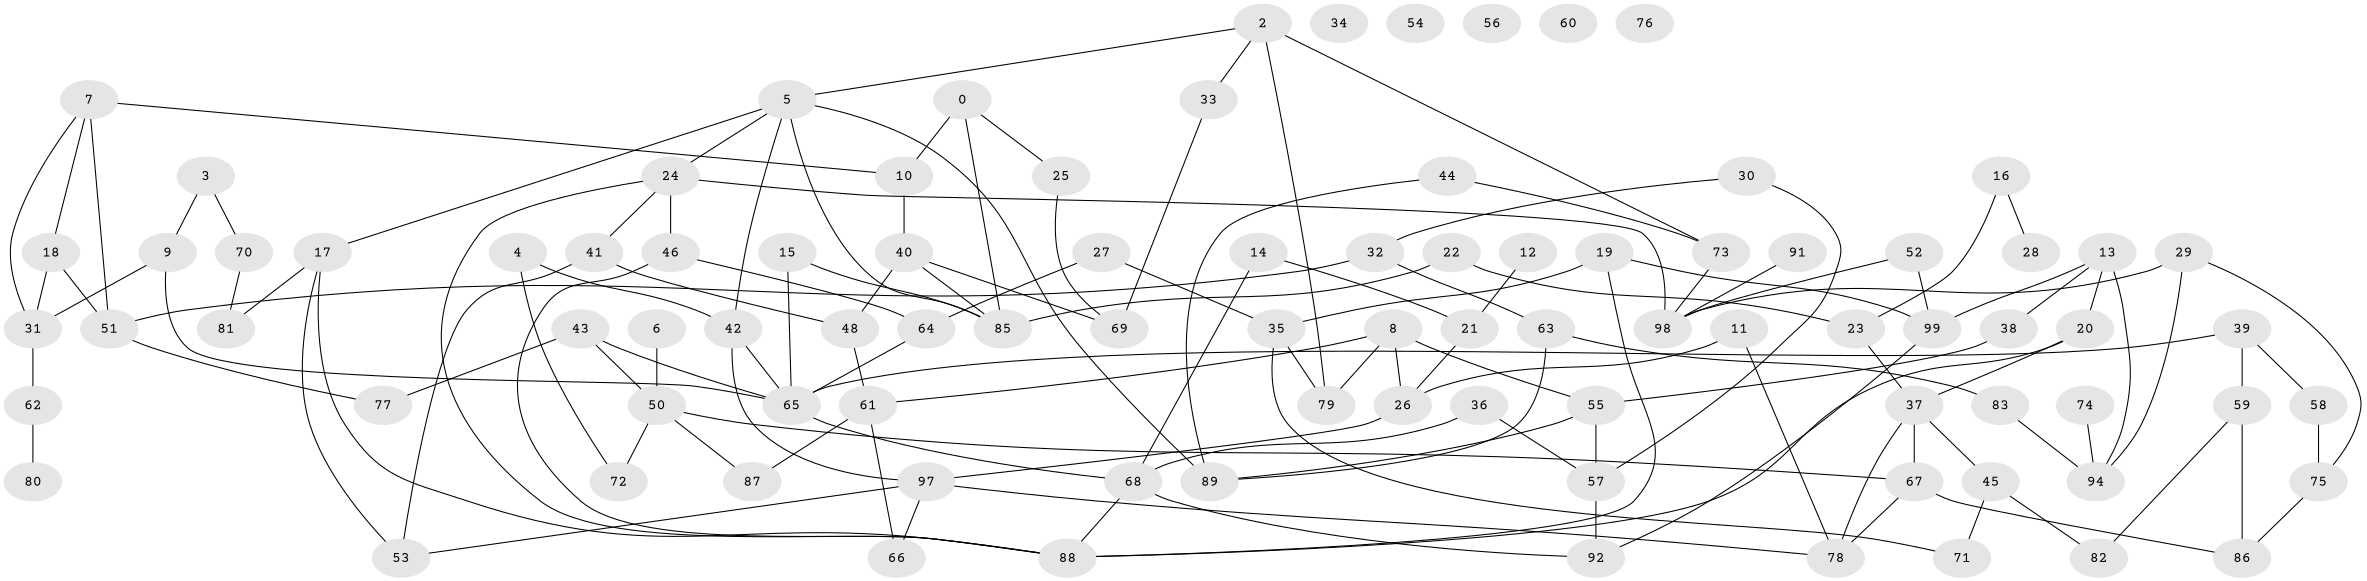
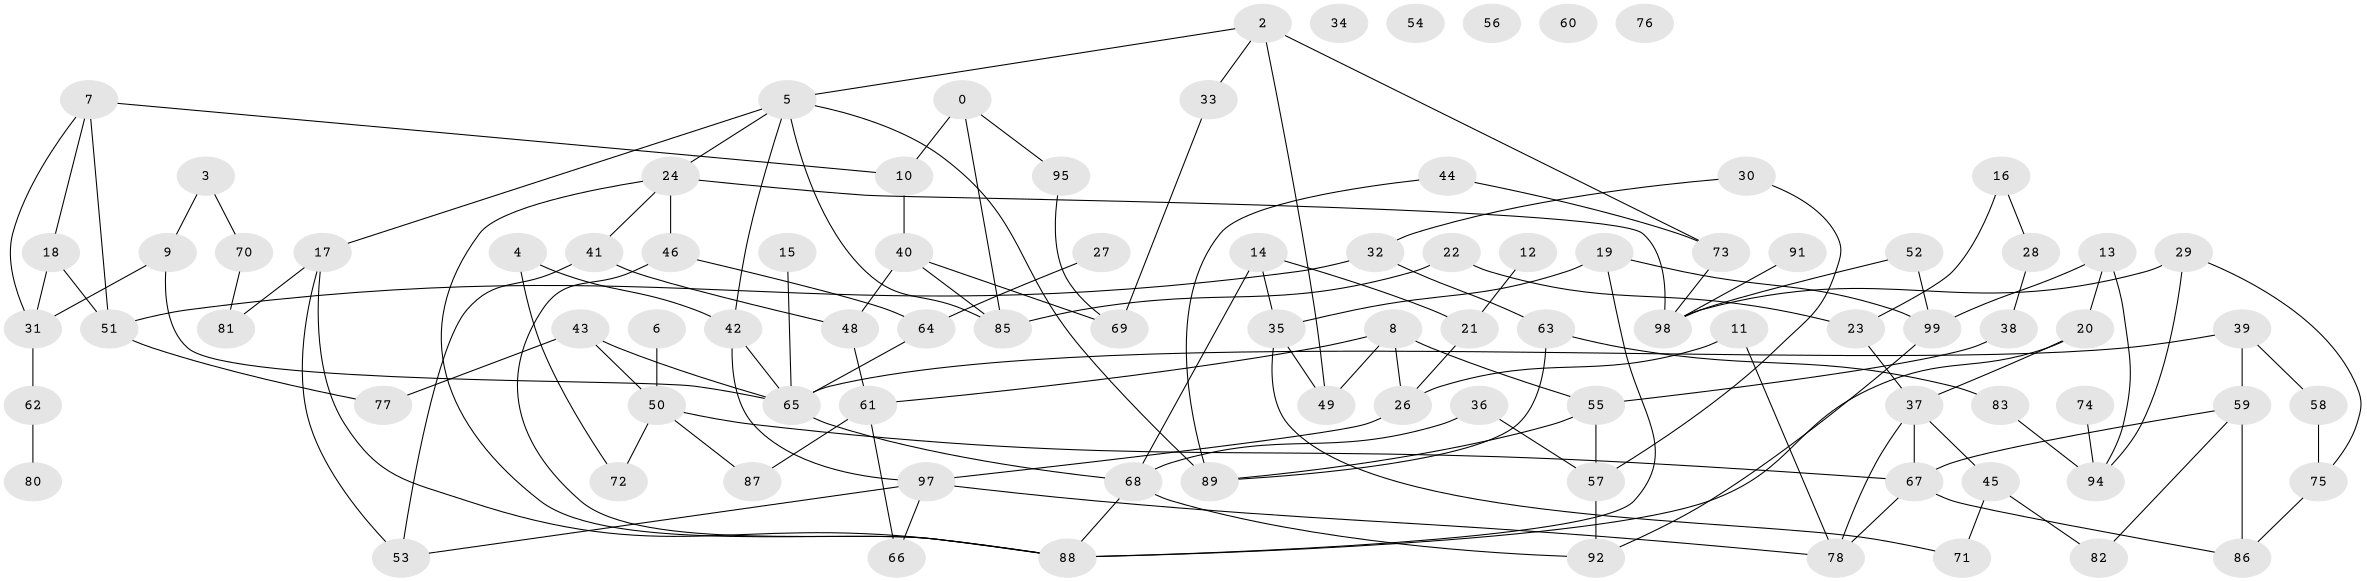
(1061, 176) -> (1061, 176)
(1160, 279) -> (1267, 289)
(870, 284) -> none
(2052, 295) -> (2022, 283)
(1326, 405) -> (1326, 405)
none -> (2074, 435)
